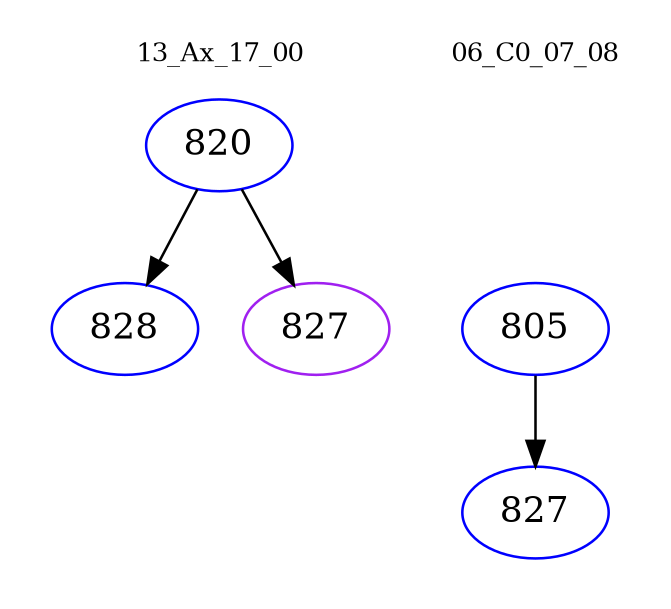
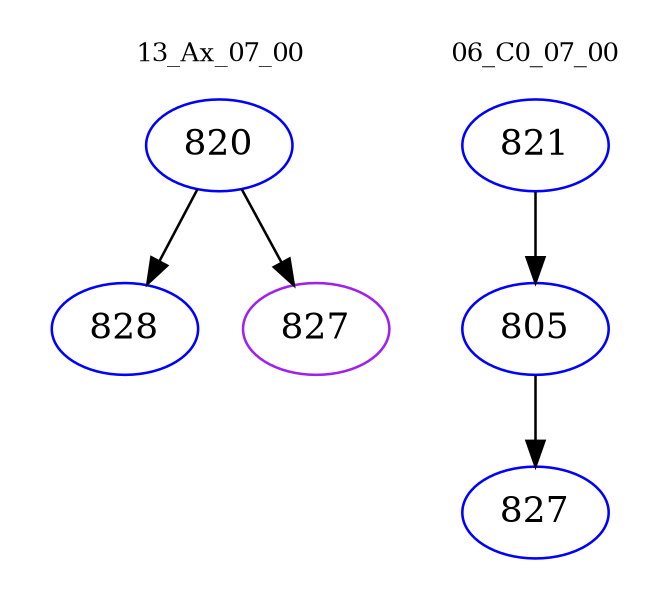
(221, 55) -> (221, 55)
(536, 55) -> (536, 55)
none -> (536, 145)
